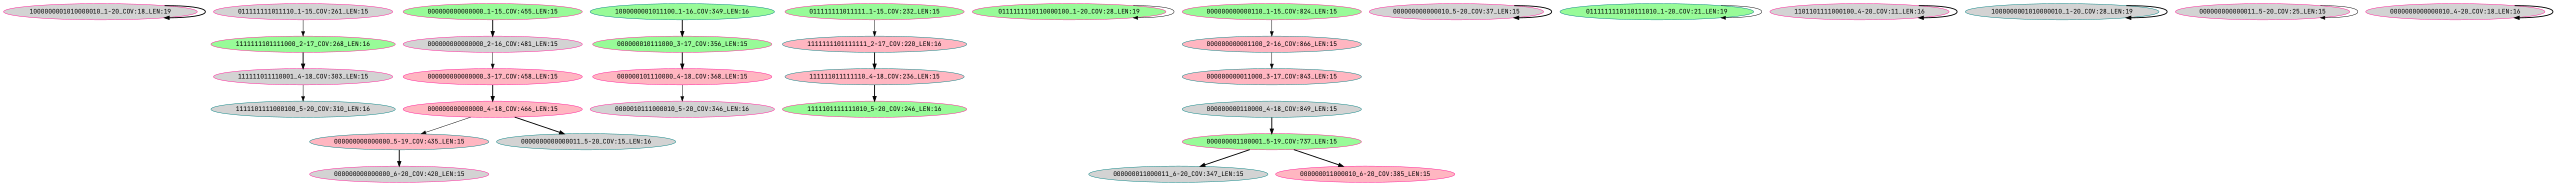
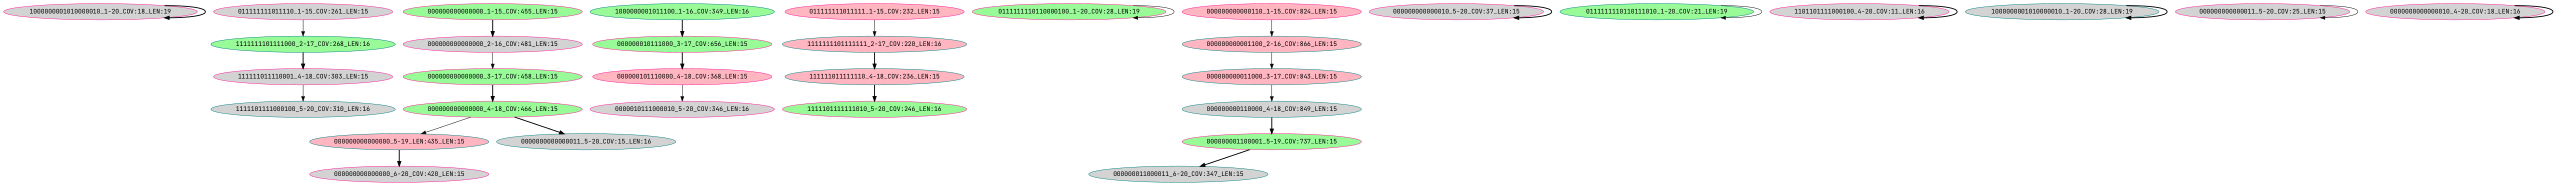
(875, 12) -> (875, 12)
(1272, 12) -> (1272, 12)
(303, 44) -> (303, 44)
(682, 44) -> (682, 44)
(493, 77) -> (493, 77)
none -> (1272, 91)
(493, 109) -> (493, 109)
(399, 142) -> (399, 142)
(1365, 174) -> none
